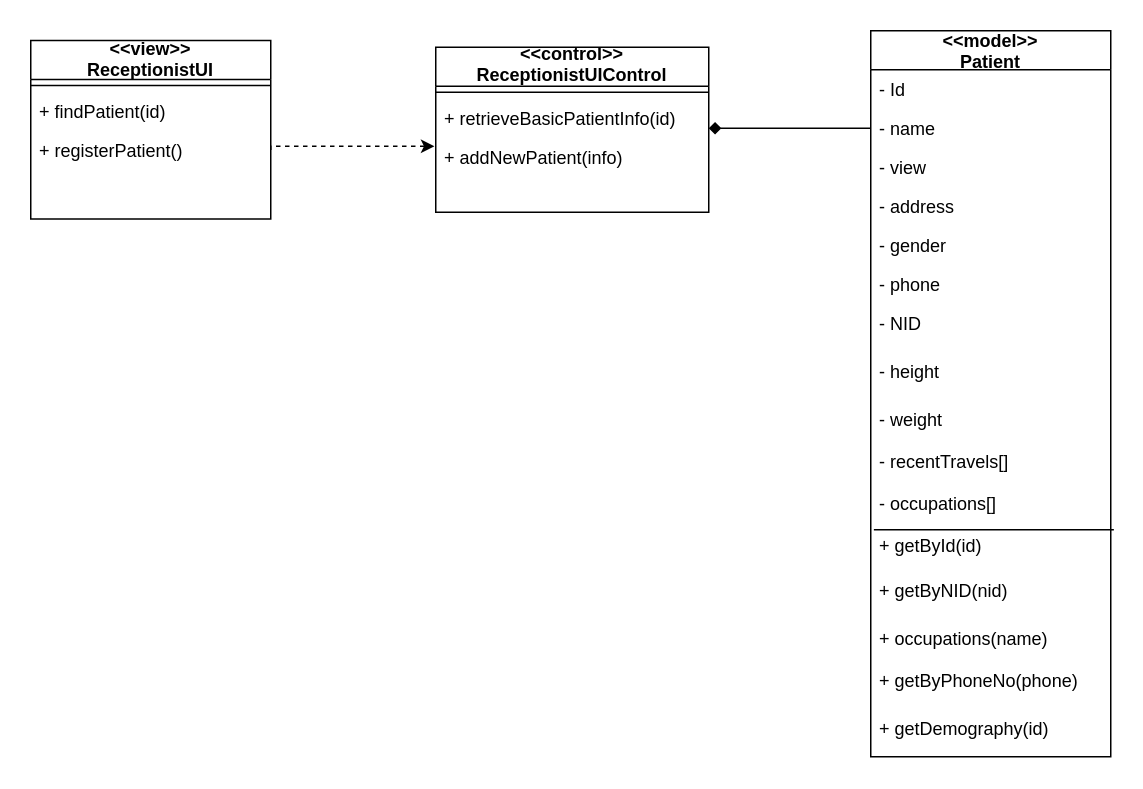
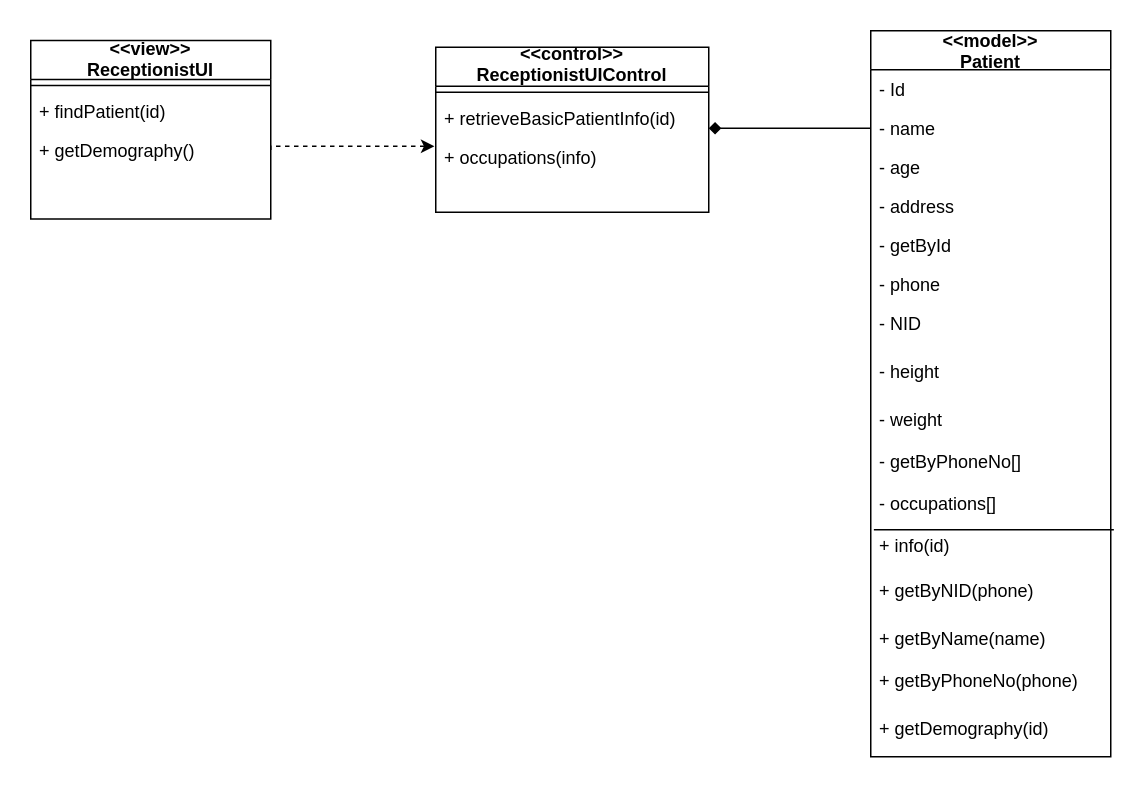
(128, 151) -> (122, 151)
(543, 158) -> (533, 158)
(905, 168) -> (902, 168)
(917, 246) -> (922, 246)
(915, 420) -> (915, 420)
(940, 546) -> (922, 546)
(950, 591) -> (962, 591)
(970, 639) -> (962, 639)
